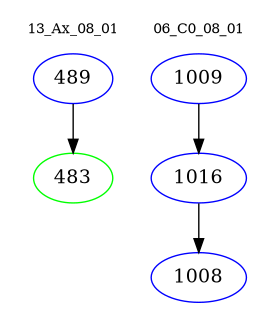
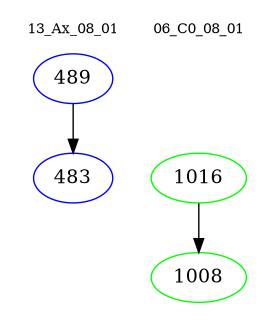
(199, 79) -> none
(73, 178) -> (73, 178)
(199, 178) -> (199, 178)
(199, 277) -> (199, 277)
